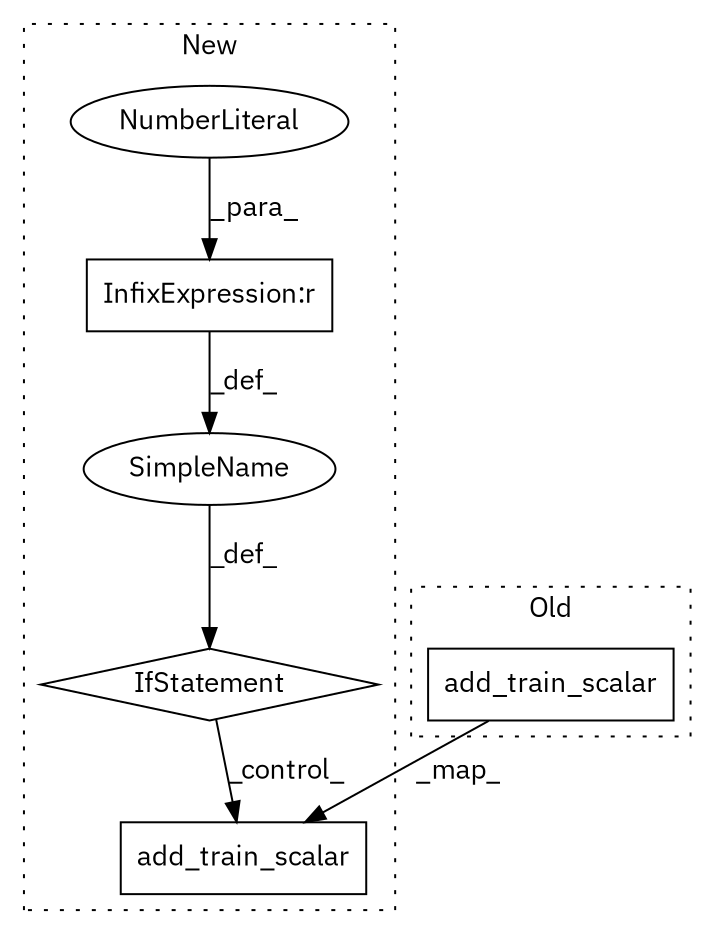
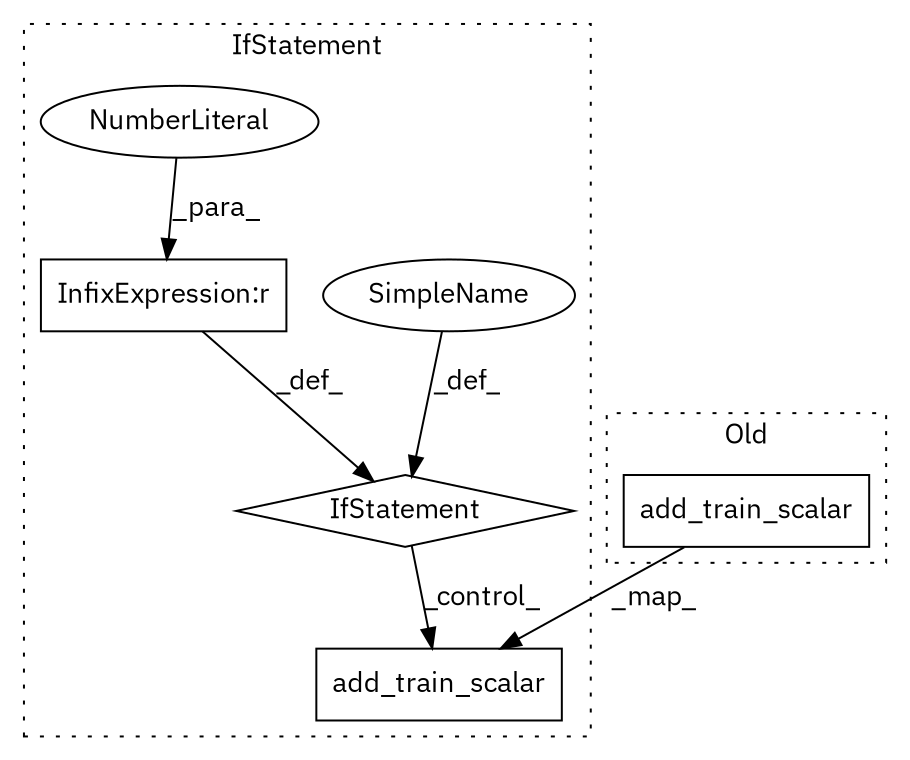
(210, 47) -> (307, 47)
(210, 372) -> (280, 400)
